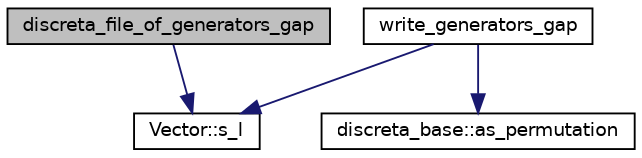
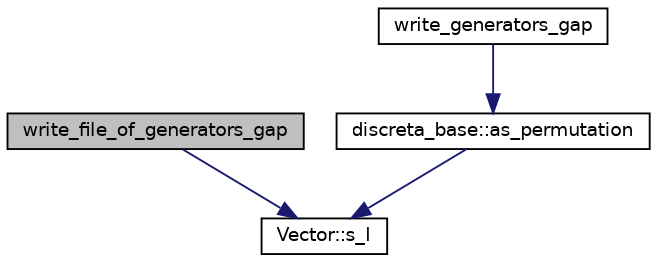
(169, 26) -> (156, 131)
(346, 76) -> (417, 179)
